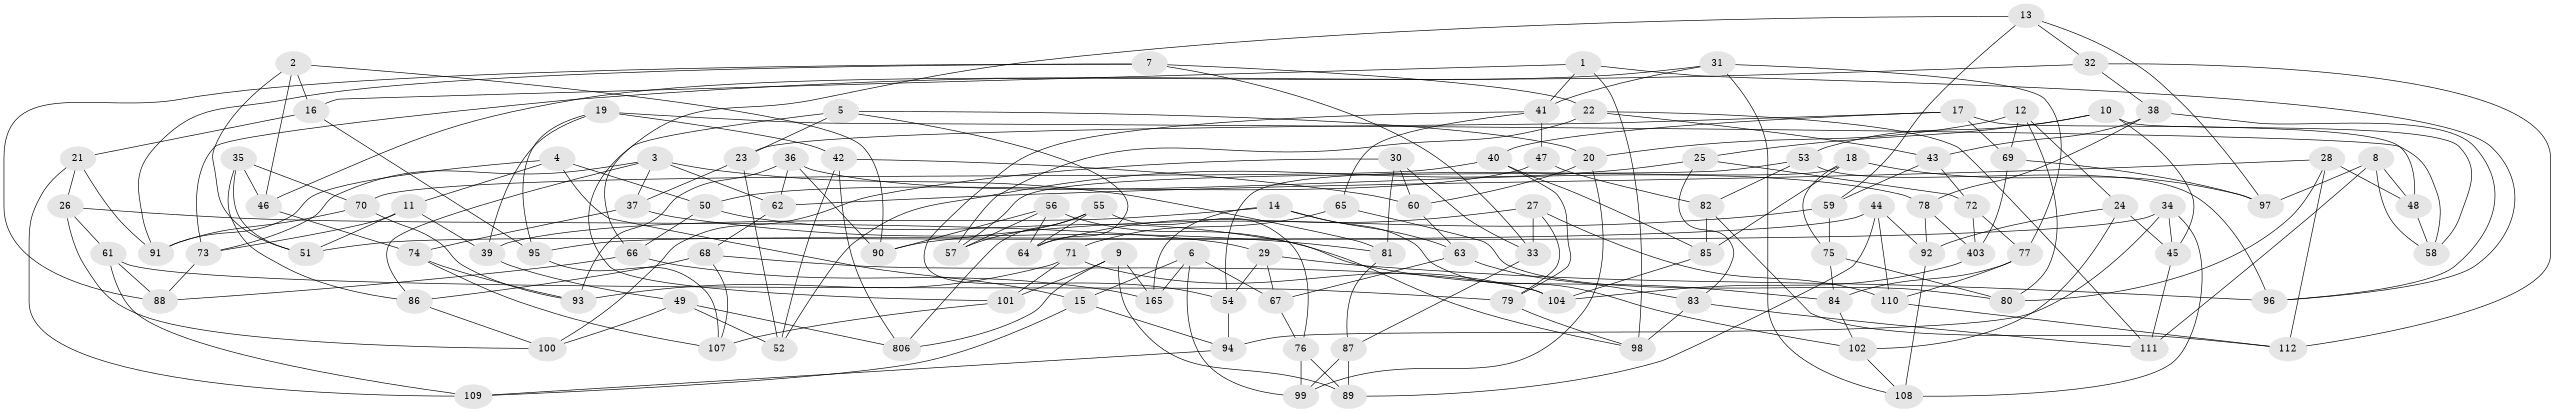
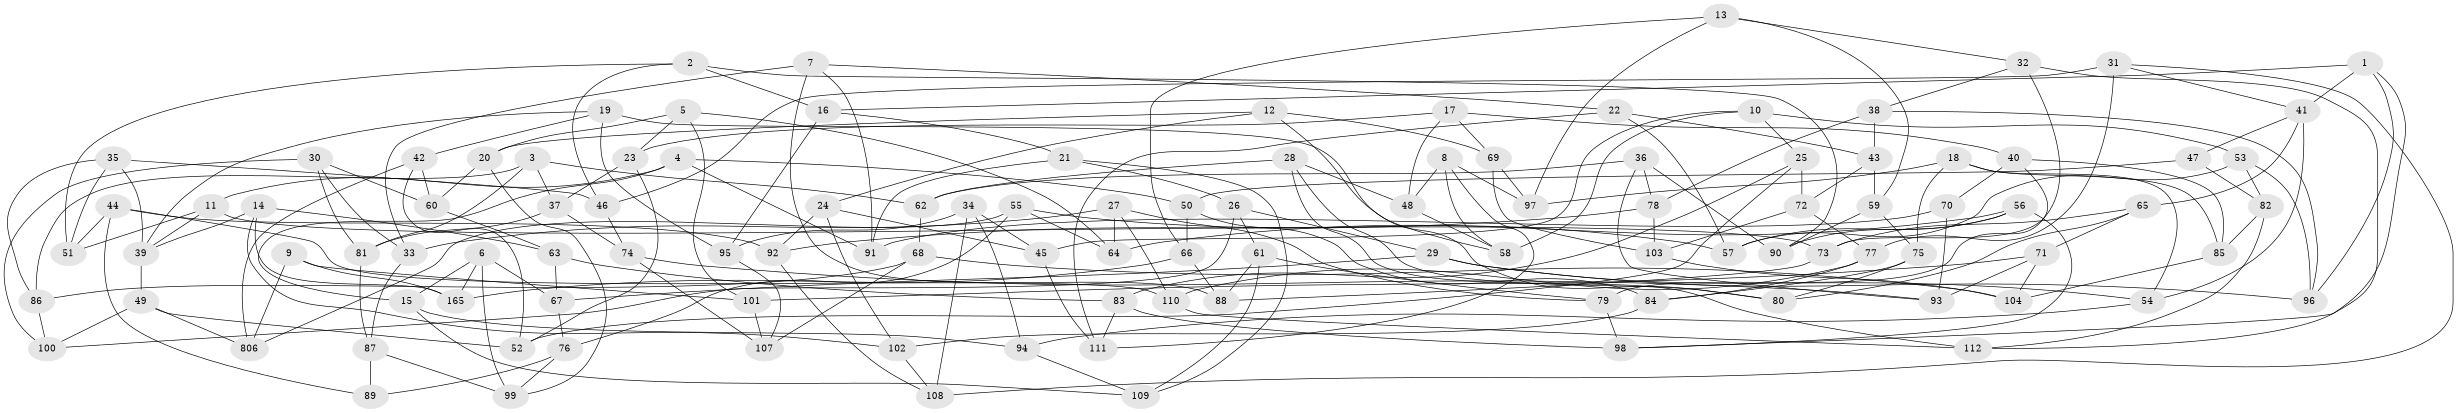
(475, 172) -> (1988, 224)
(300, 183) -> (140, 203)
(1976, 254) -> (1654, 254)
(1199, 364) -> none
